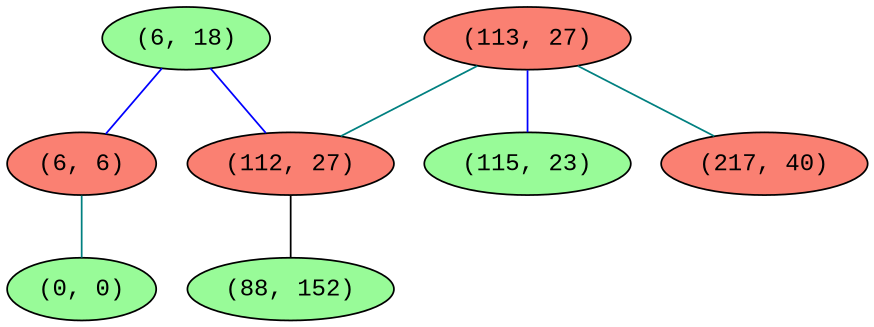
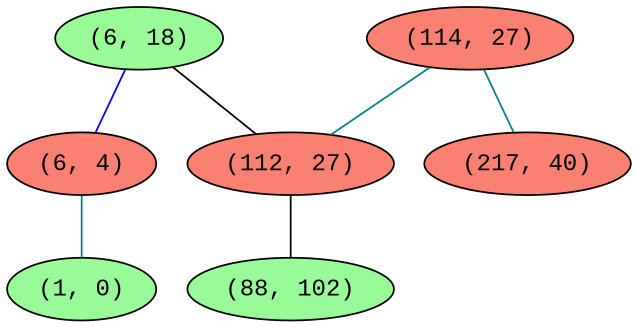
(528, 38) -> (470, 38)
(238, 101) -> (214, 101)
(82, 164) -> (82, 164)
(528, 164) -> none
(82, 289) -> (82, 289)
(291, 289) -> (291, 289)
